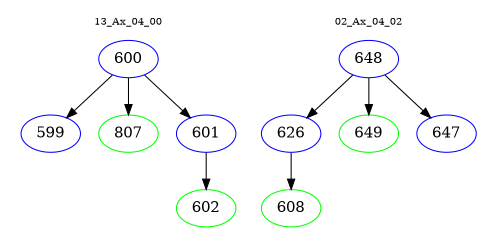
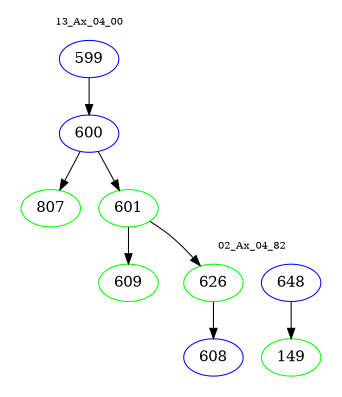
(369, 22) -> (252, 246)
(93, 93) -> (89, 91)
(334, 93) -> (182, 246)
(206, 134) -> (128, 208)
(291, 134) -> (213, 283)
(369, 134) -> (291, 357)
(447, 134) -> none
(206, 208) -> (128, 283)
(291, 208) -> (213, 357)
